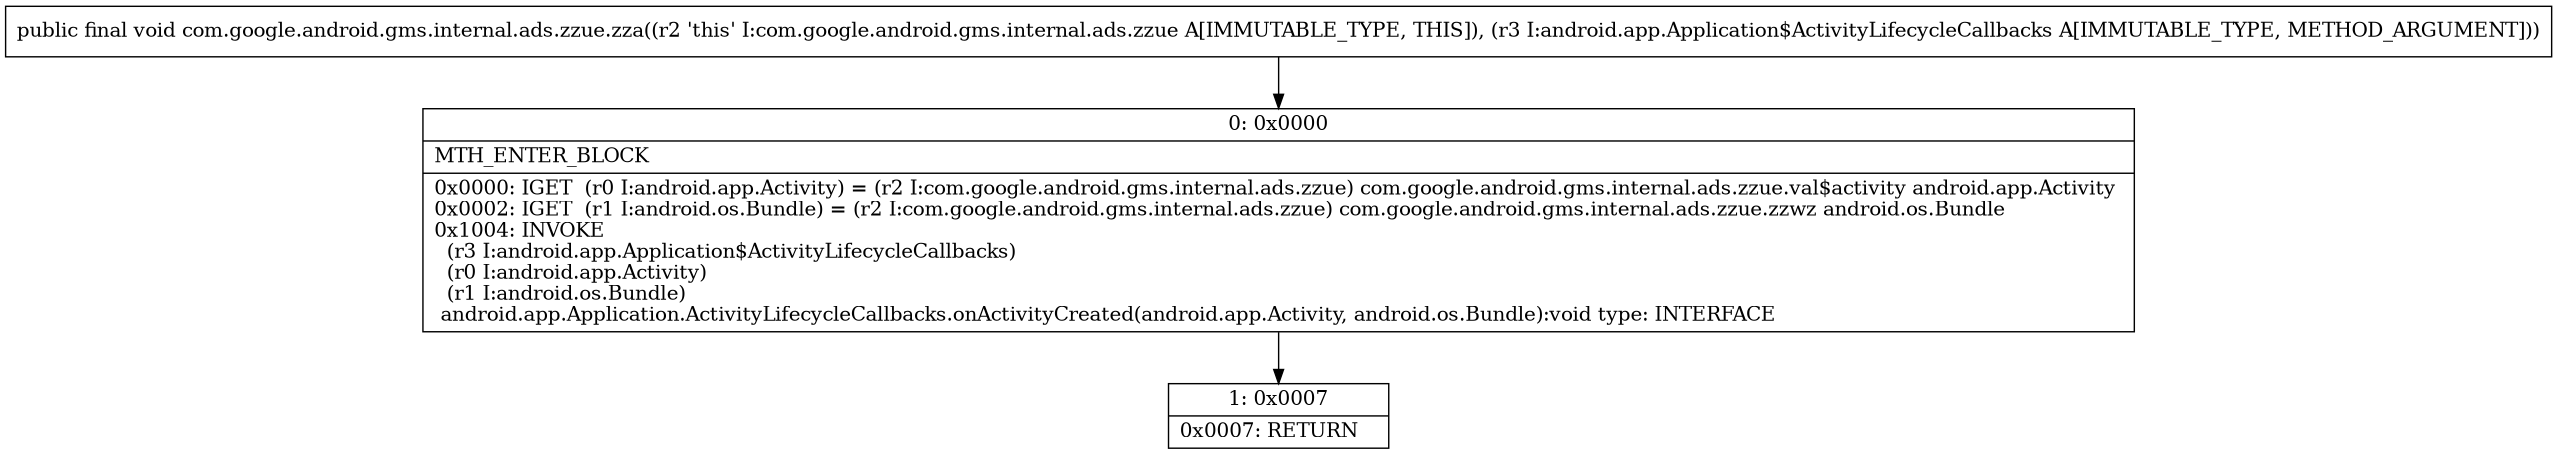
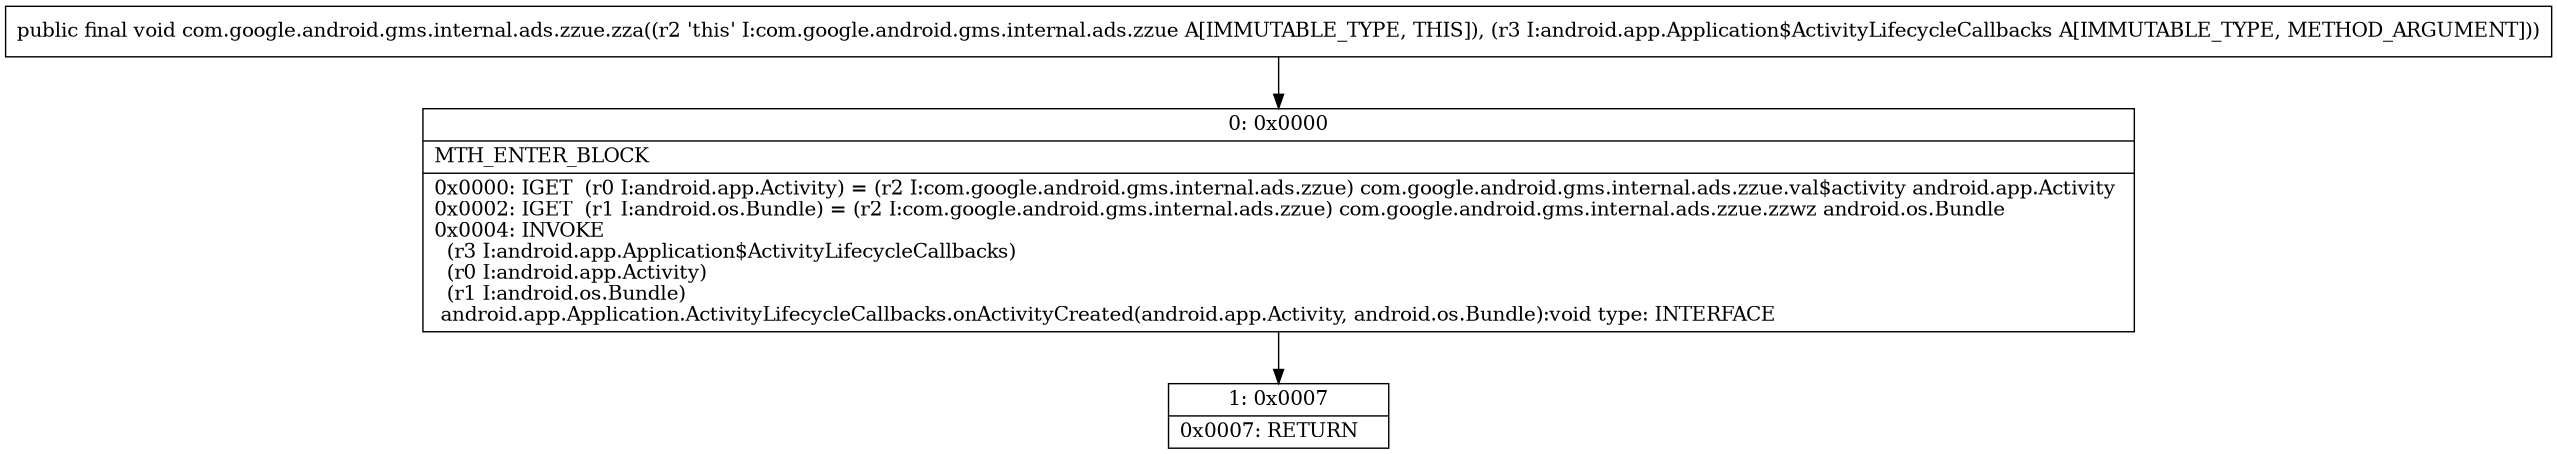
(526, 231) -> (526, 231)
